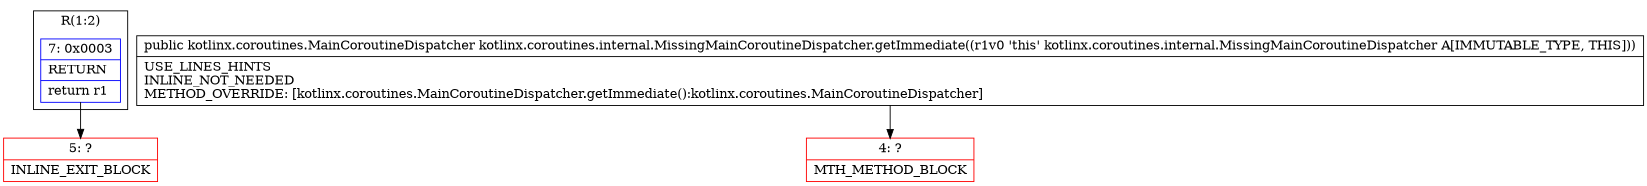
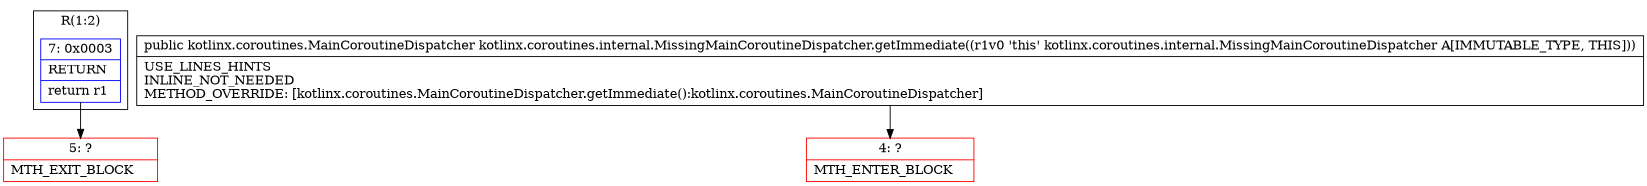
(81, 170) -> (72, 170)
(890, 170) -> (883, 170)
